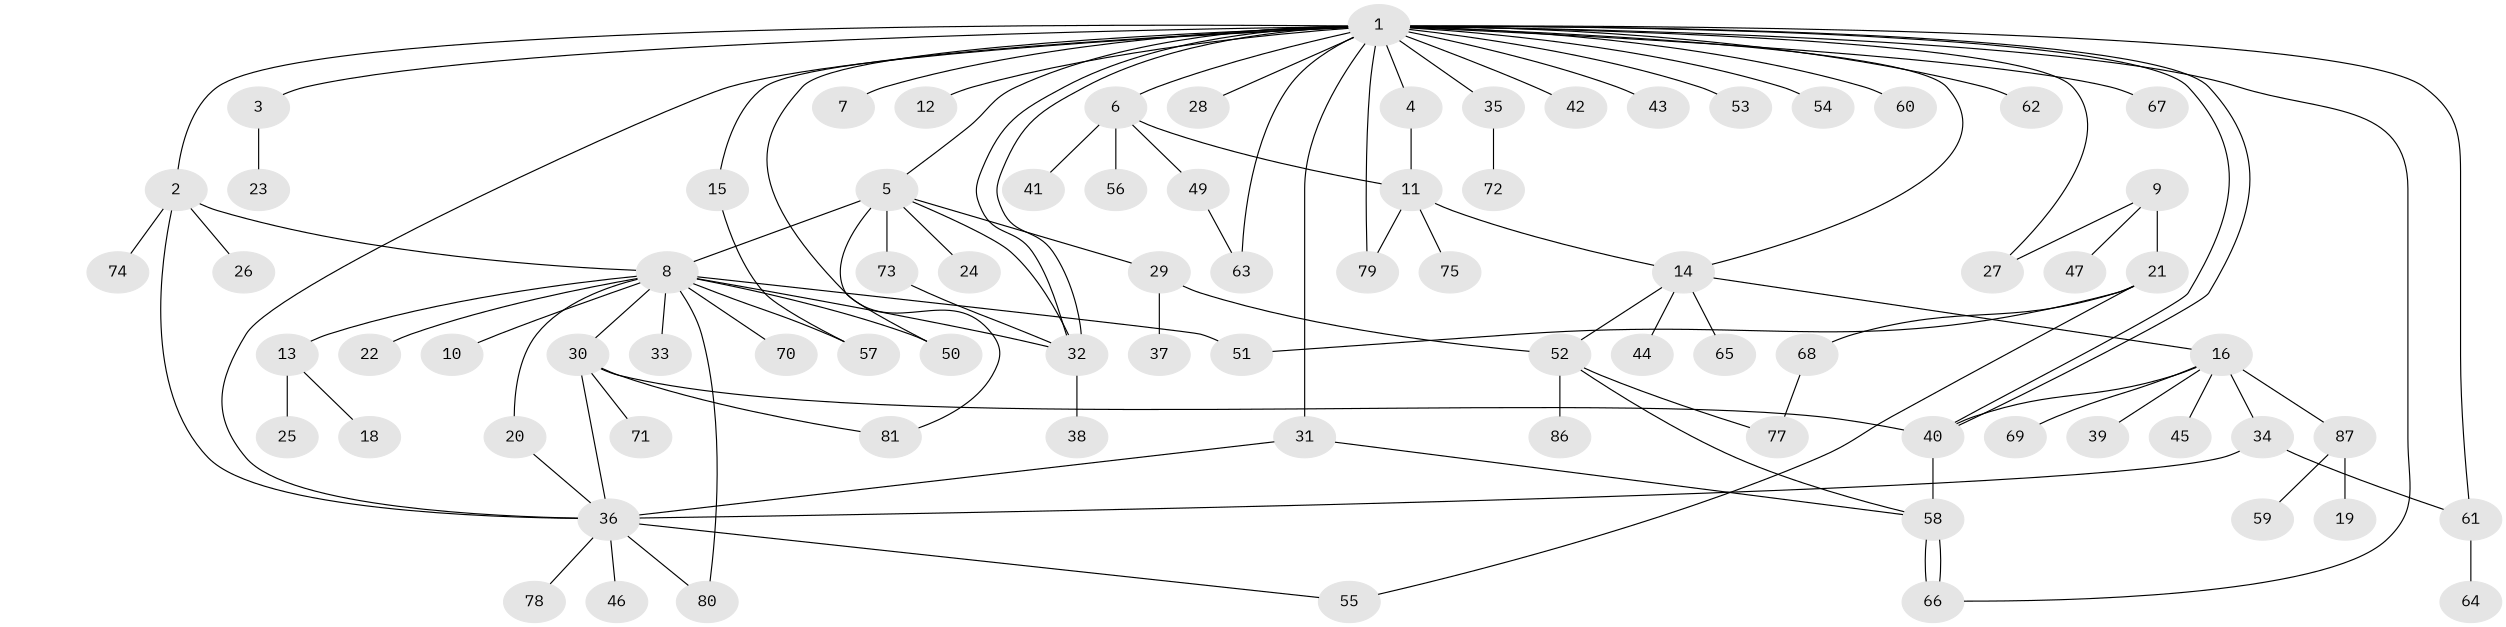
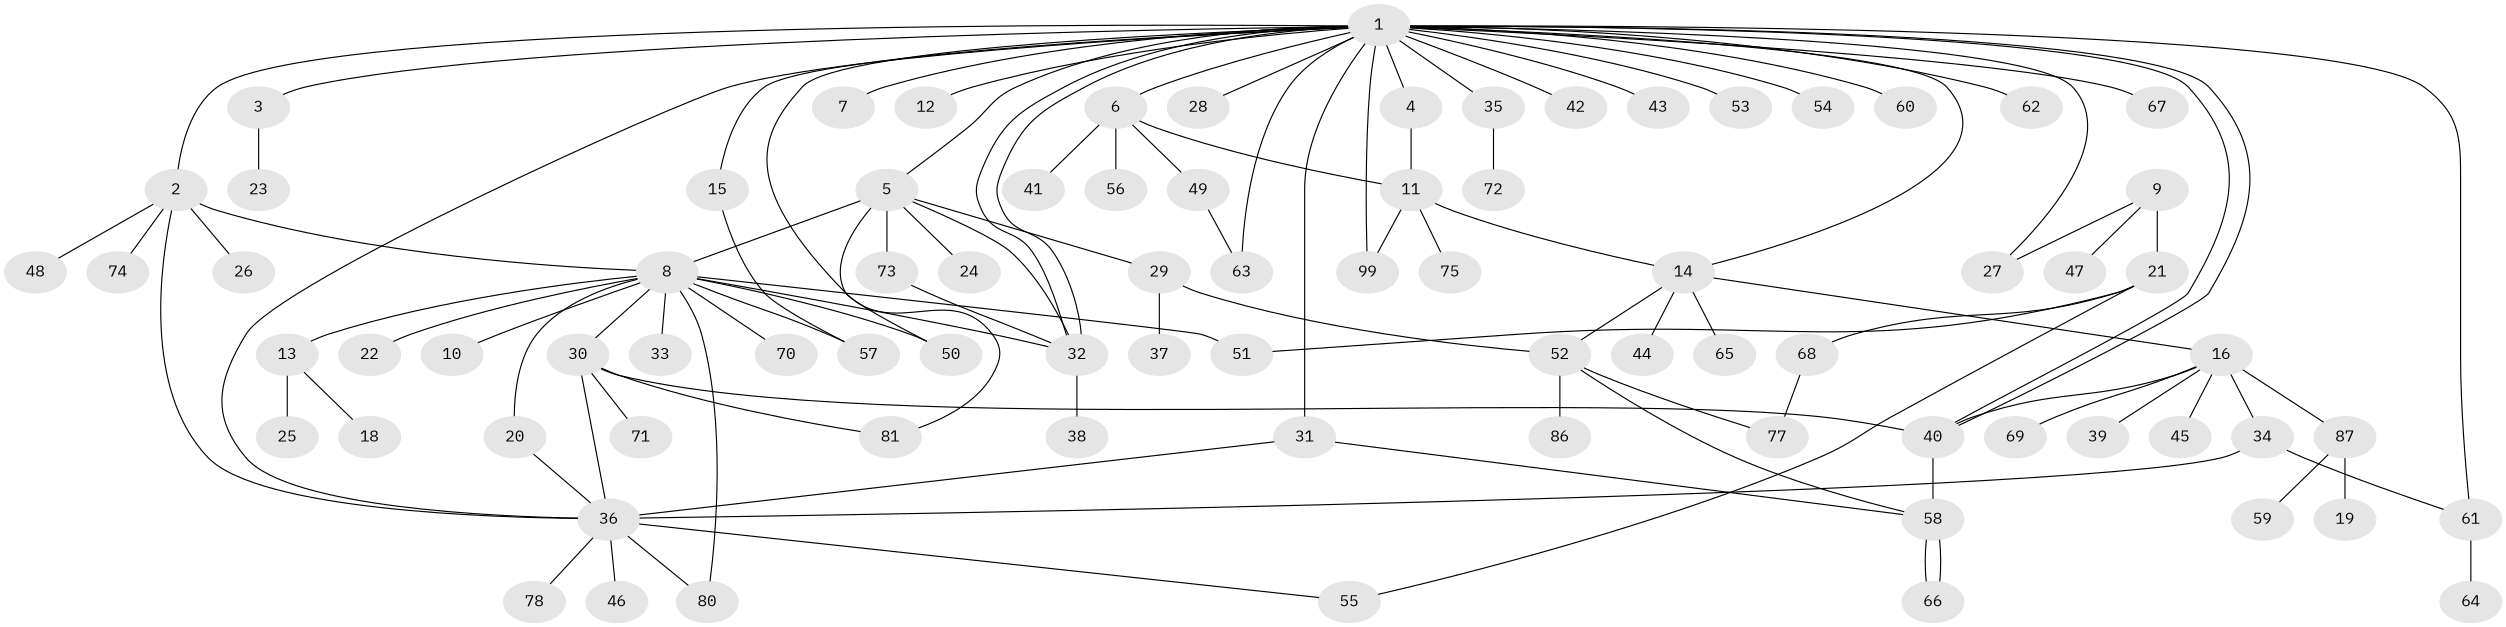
(2324, 107) -> none
none -> (35, 272)
(1368, 272) -> (1368, 272)
